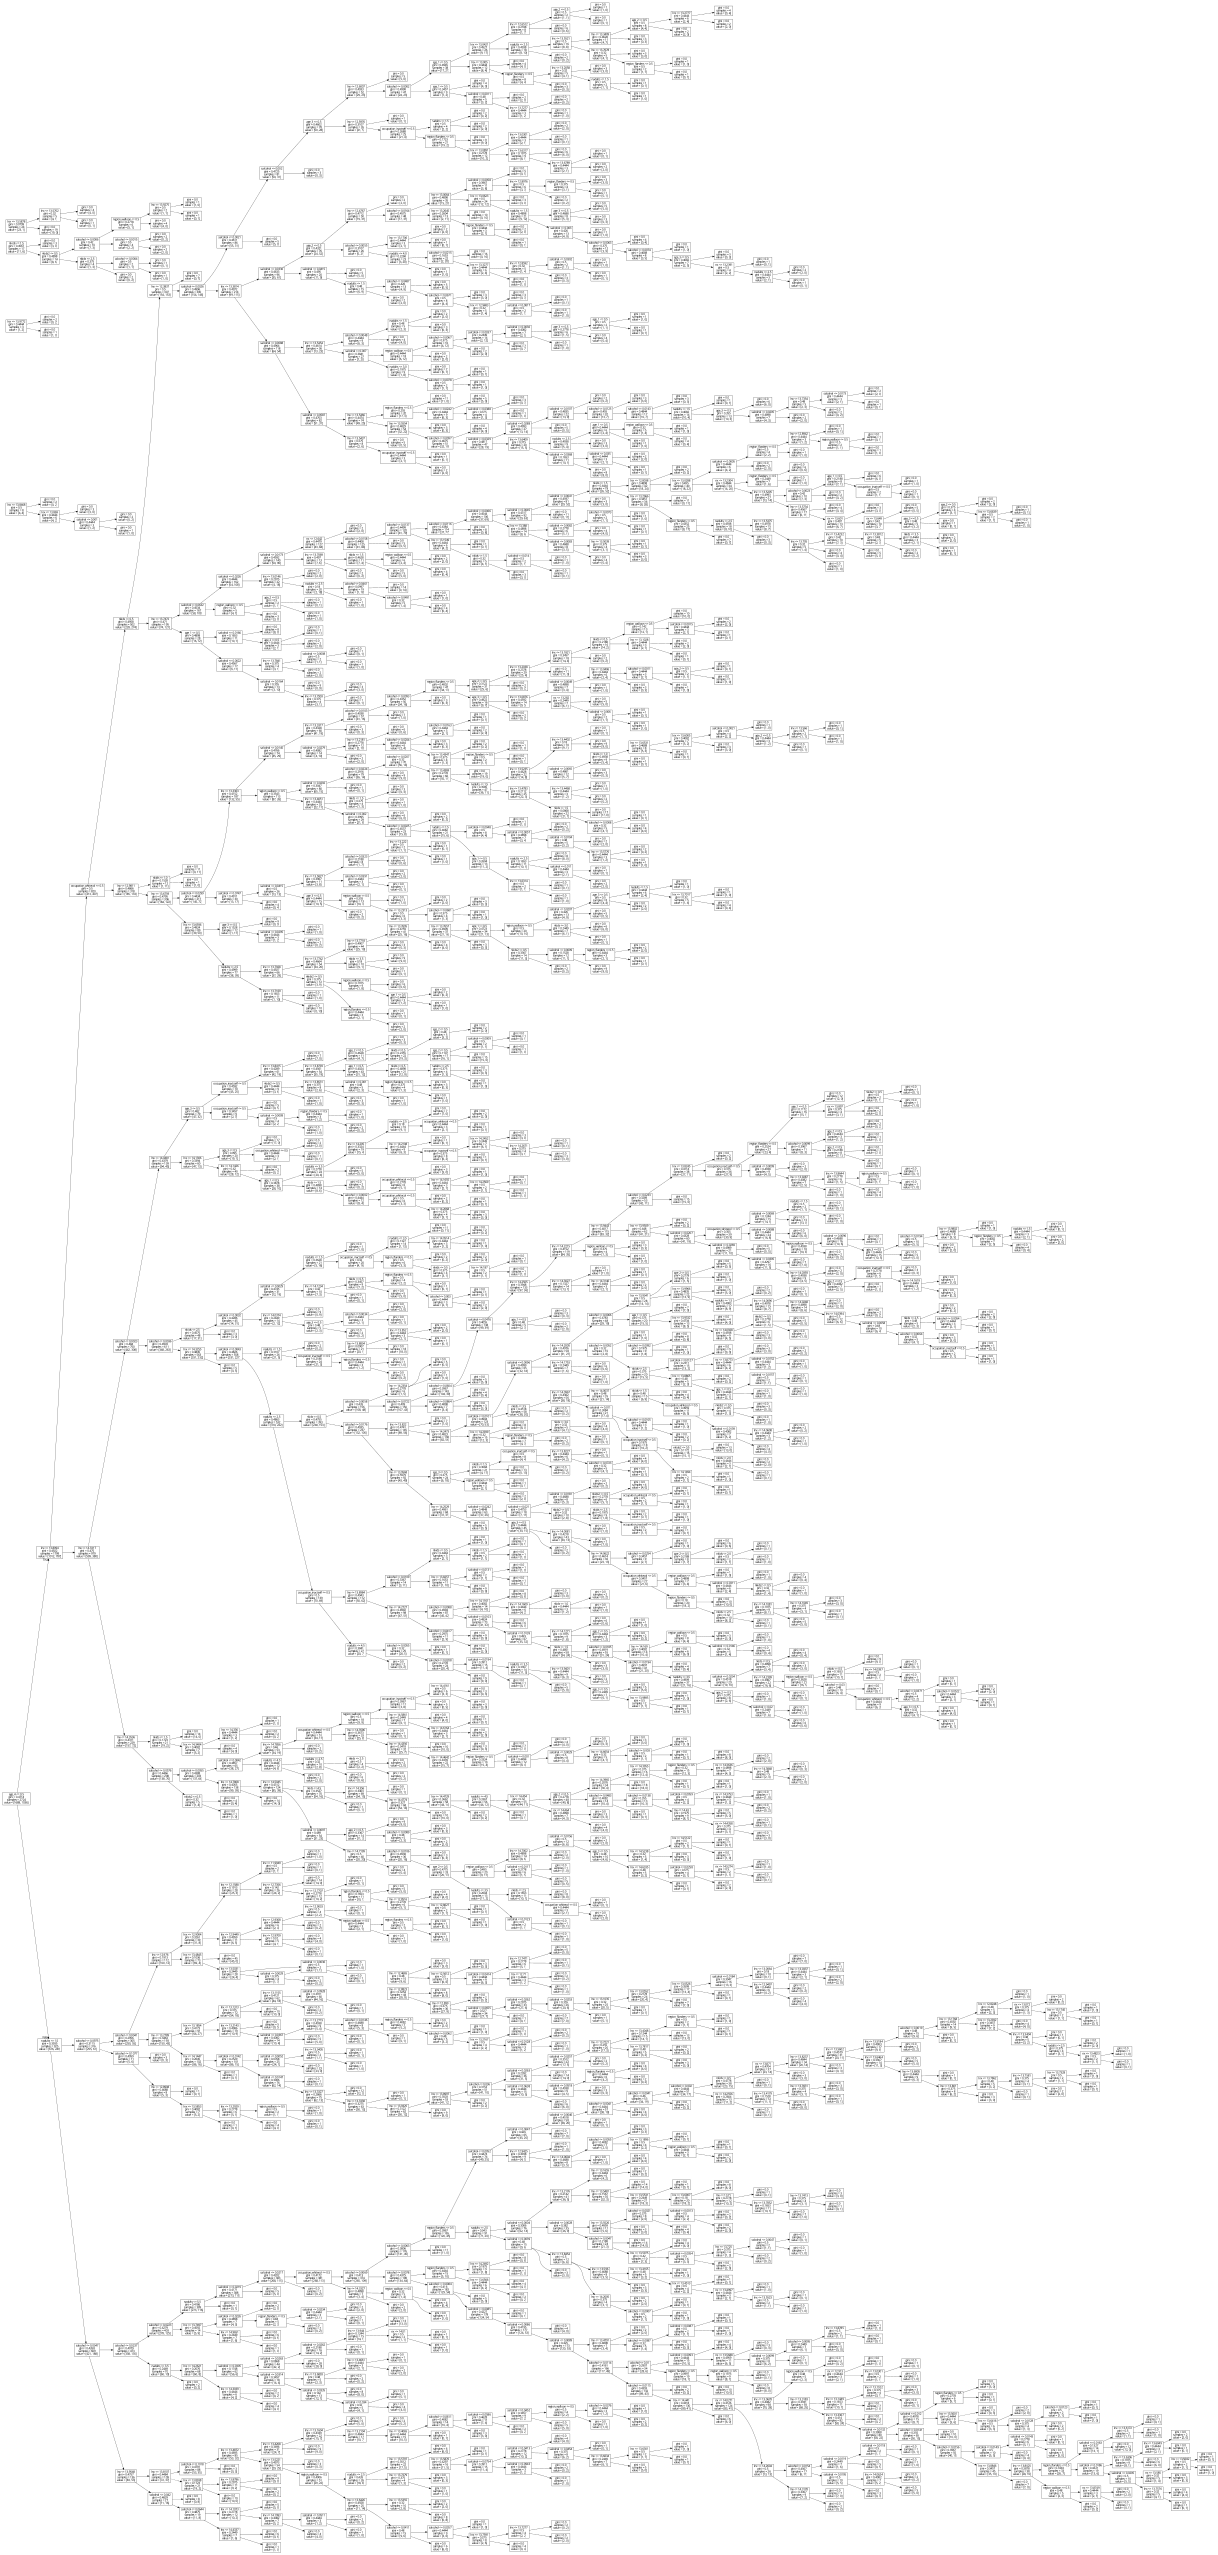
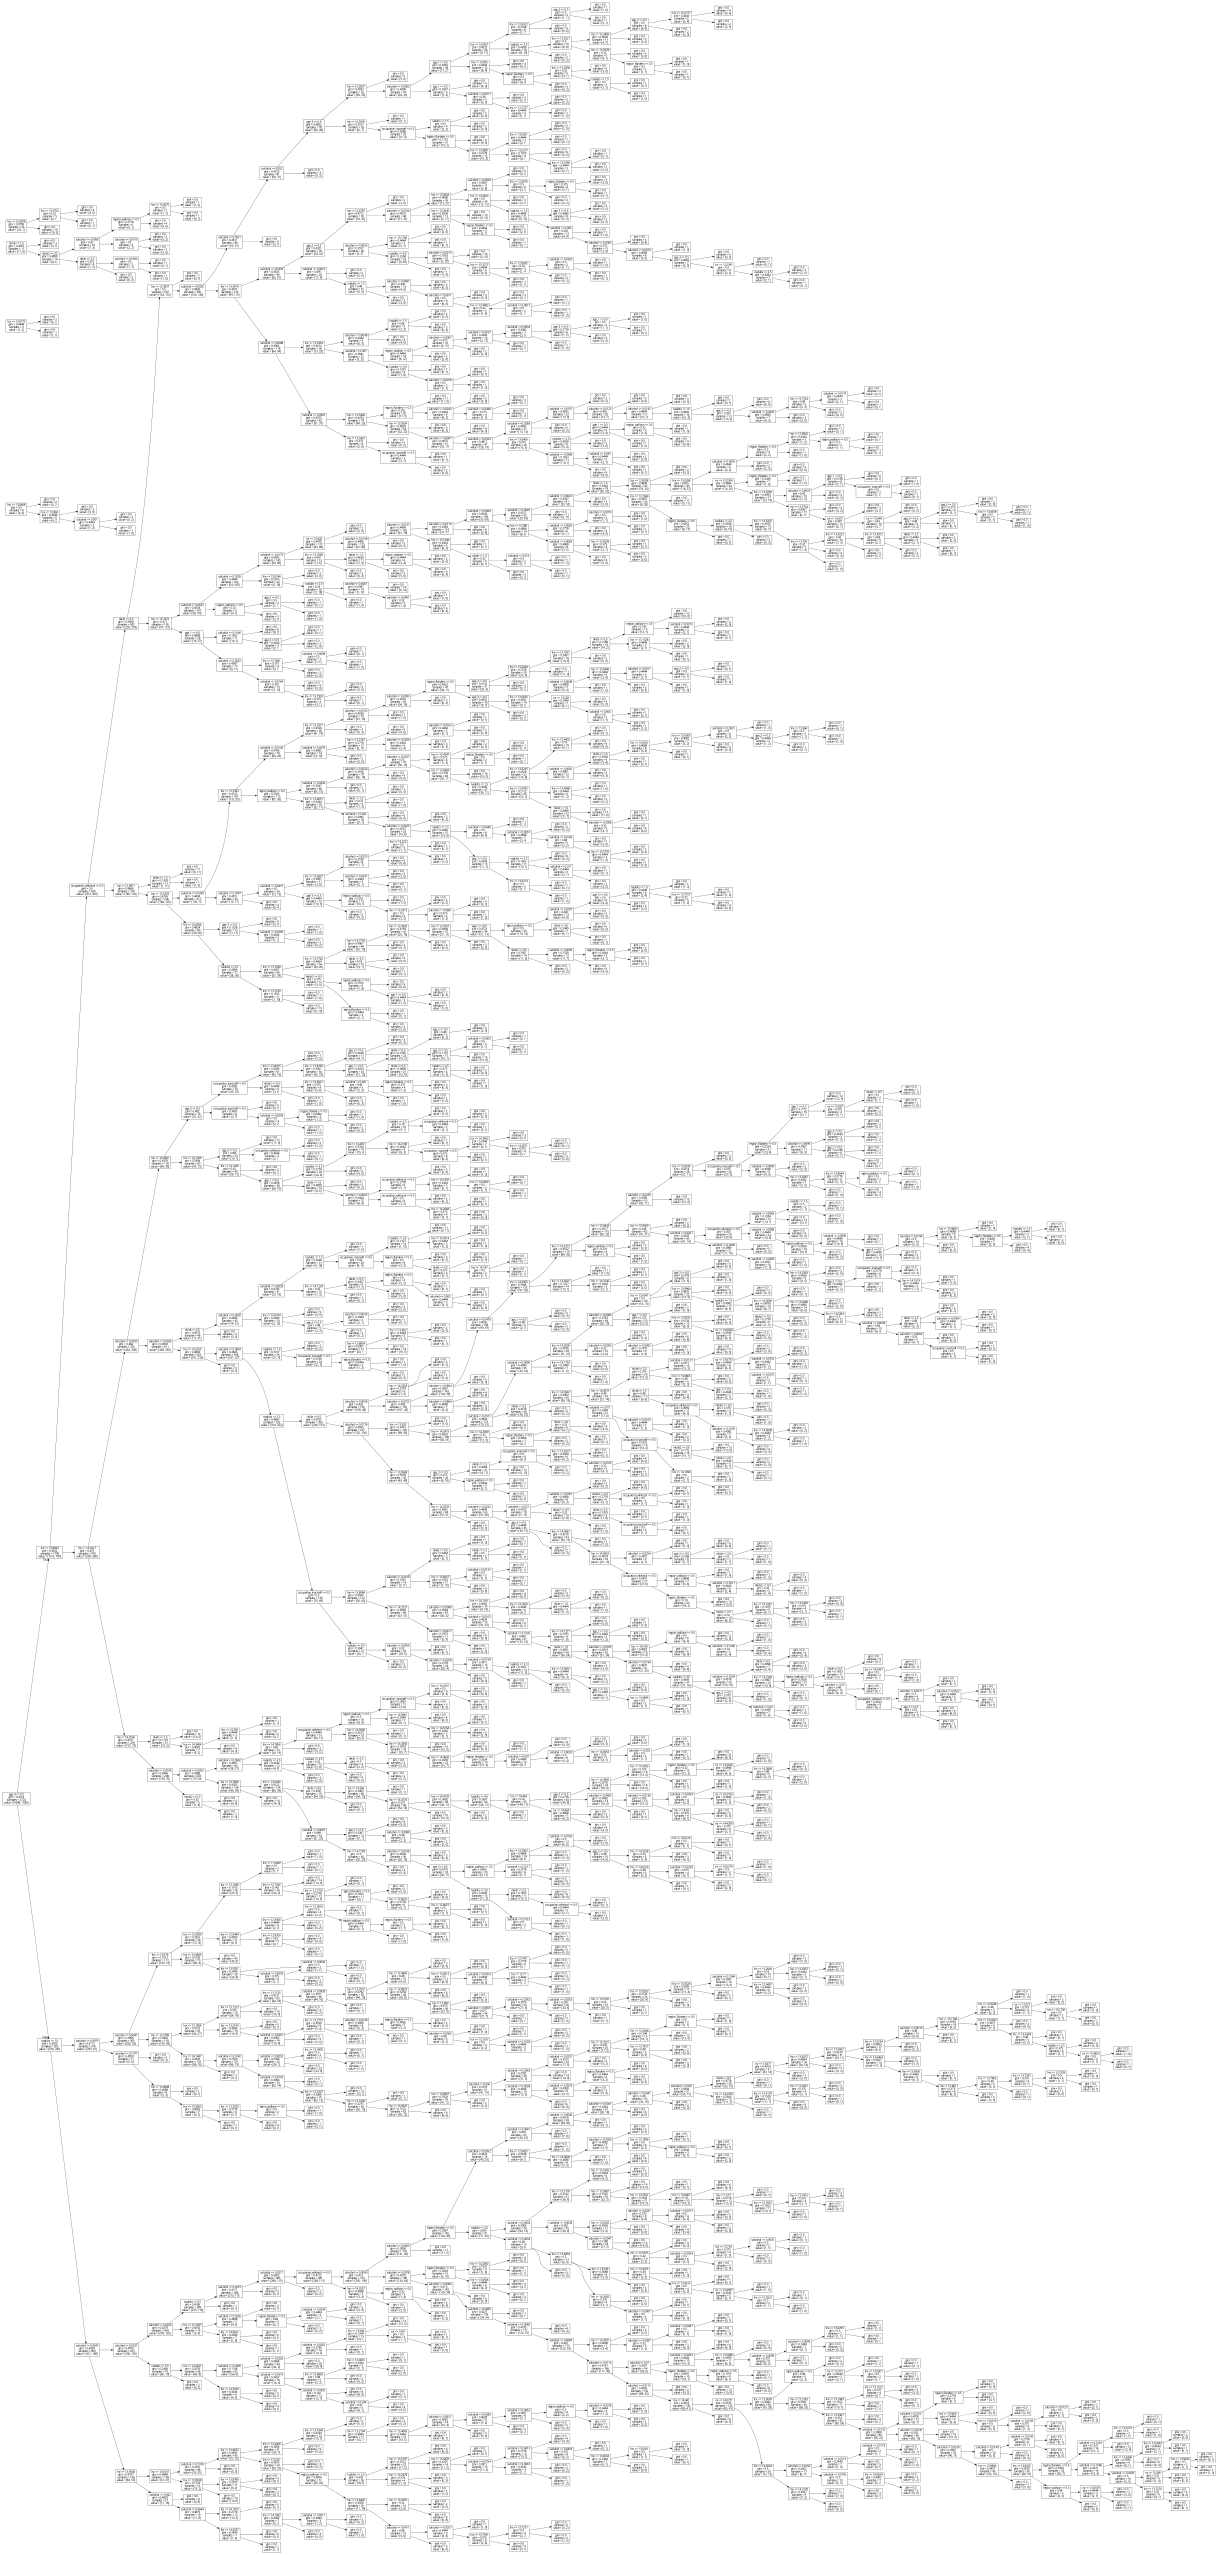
(497, 311) -> (499, 309)
(419, 752) -> (419, 760)
(619, 1361) -> (619, 1350)
(741, 1387) -> none
none -> (356, 1994)
none -> (418, 2464)
(250, 2517) -> none
